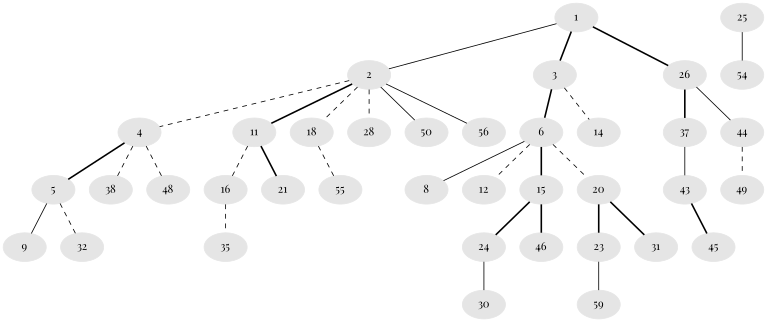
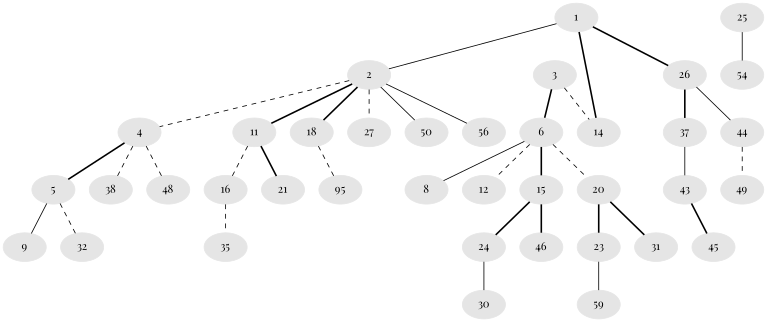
(566, 46) -> (588, 75)
(341, 104) -> (341, 104)
(369, 132) -> (369, 132)
(340, 190) -> (340, 190)
